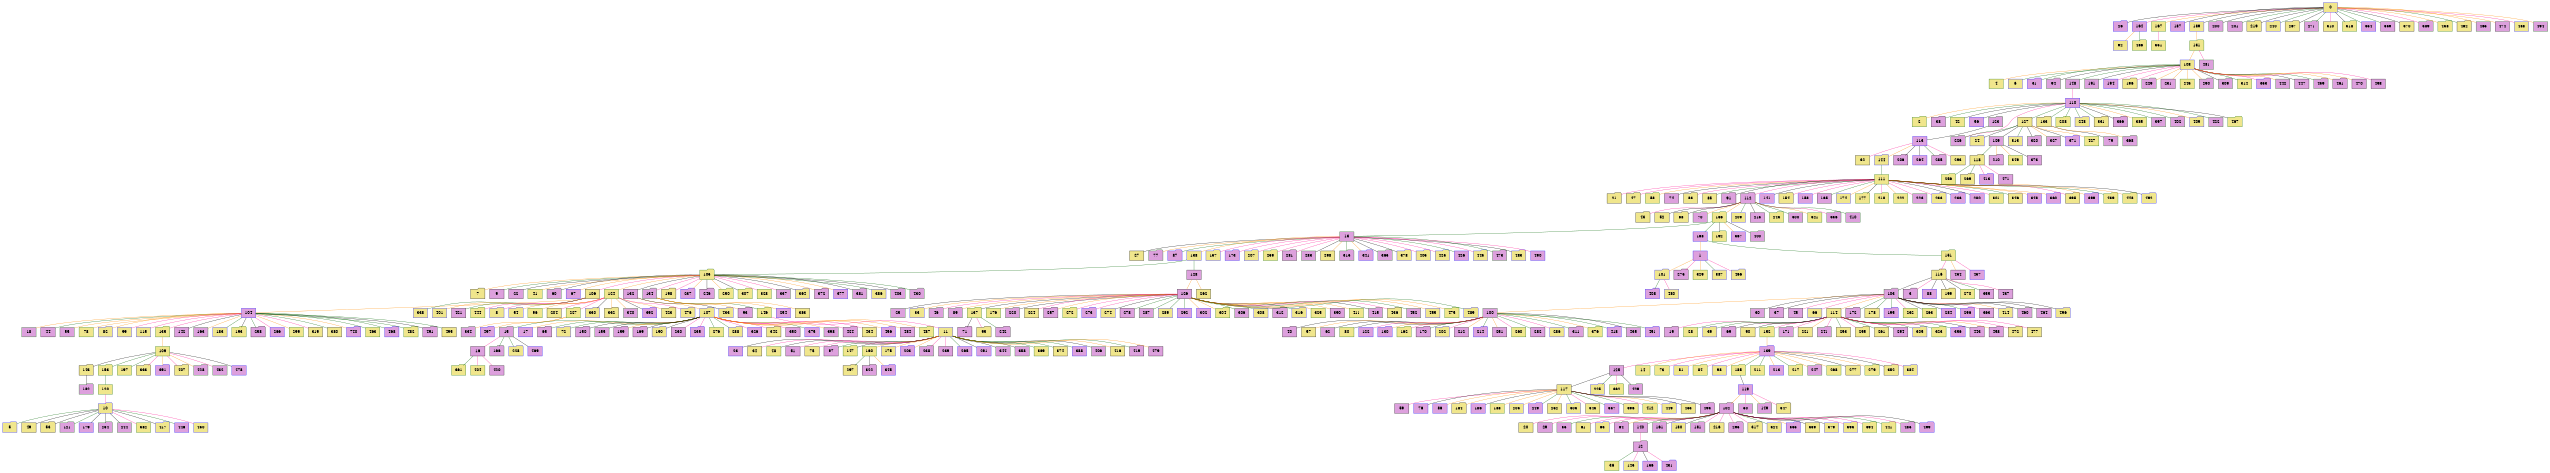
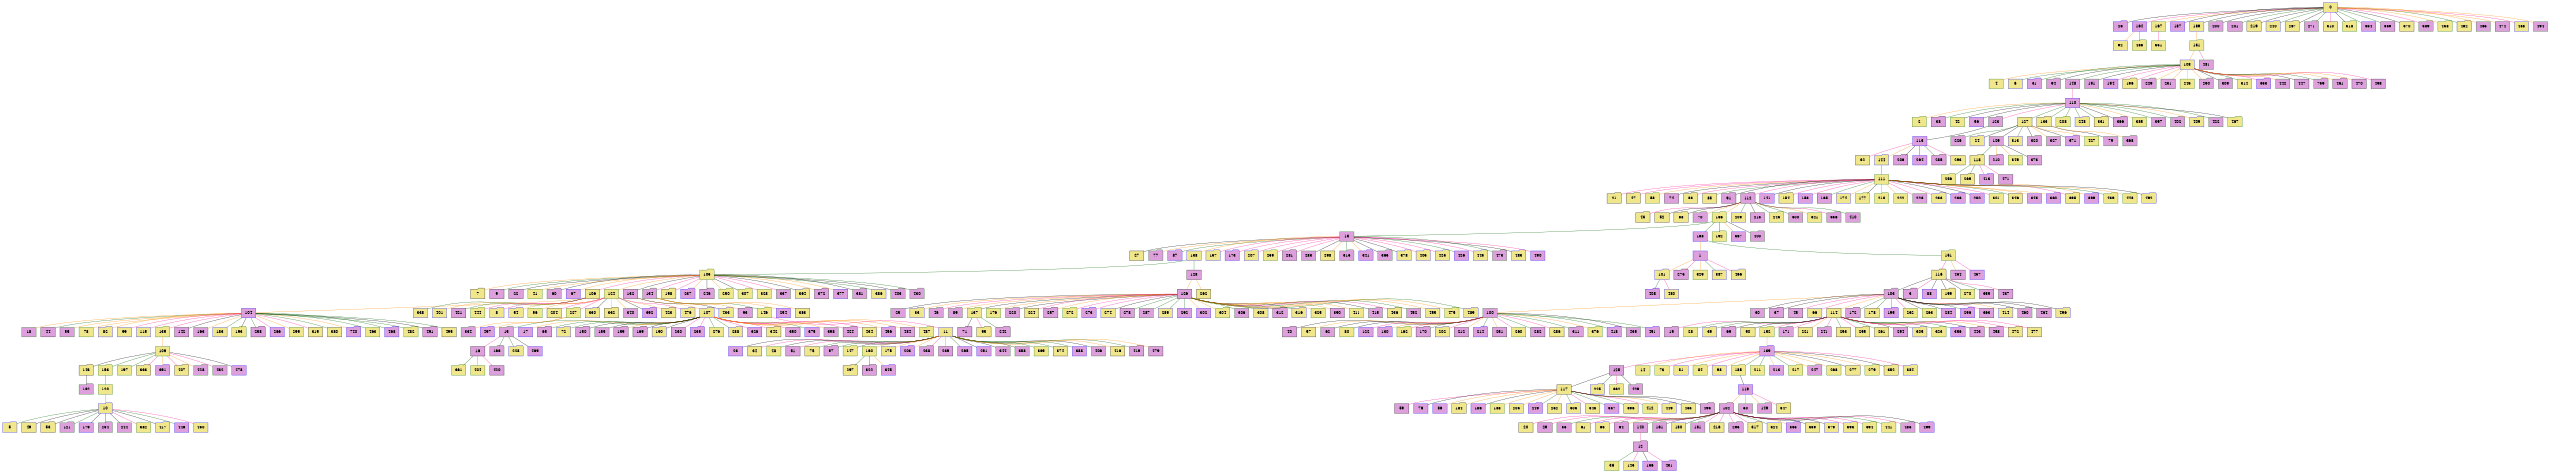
(2321, 84) -> (2321, 84)
(2014, 118) -> (2034, 110)
(1557, 332) -> (1557, 332)
(879, 342) -> (879, 342)
